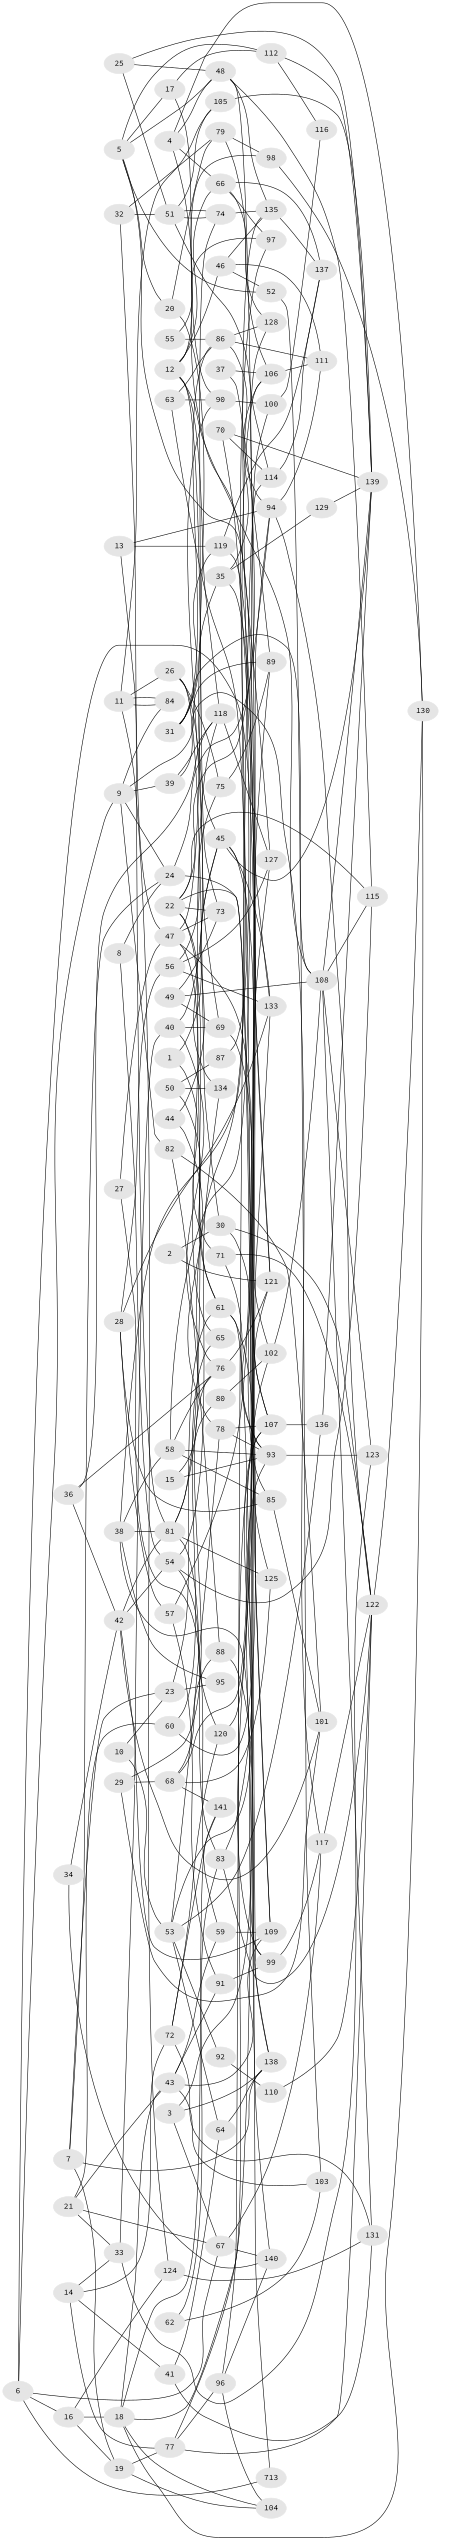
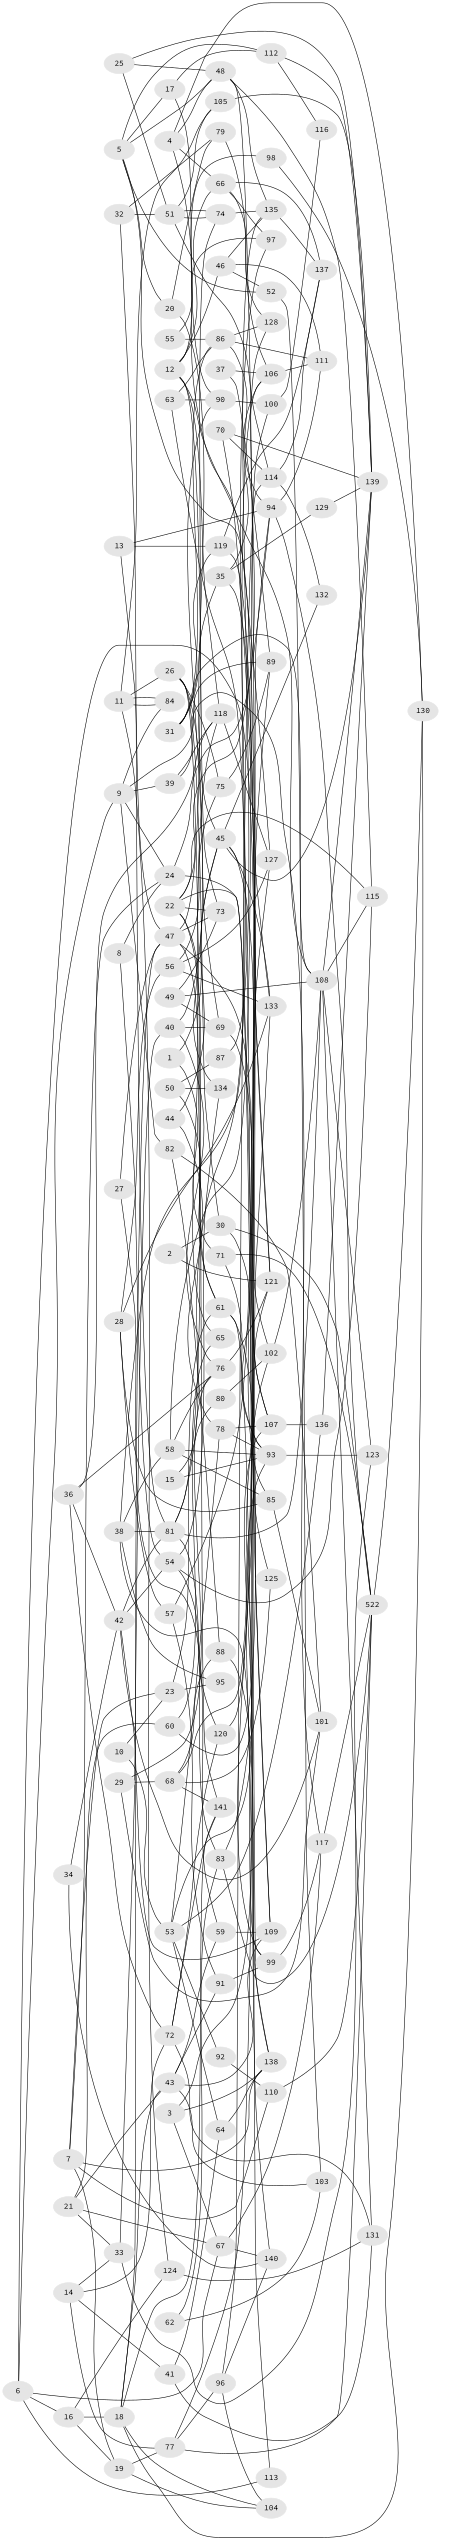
(247, 145) -> none
none -> (322, 595)
none -> (202, 1490)
(220, 1556) -> (308, 1307)
(372, 1605) -> (372, 1605)
none -> (100, 1770)
(241, 2080) -> (135, 1931)
none -> (213, 2217)
(271, 2478) -> (271, 2478)
